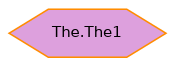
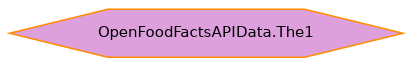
(88, 33) -> (206, 33)
